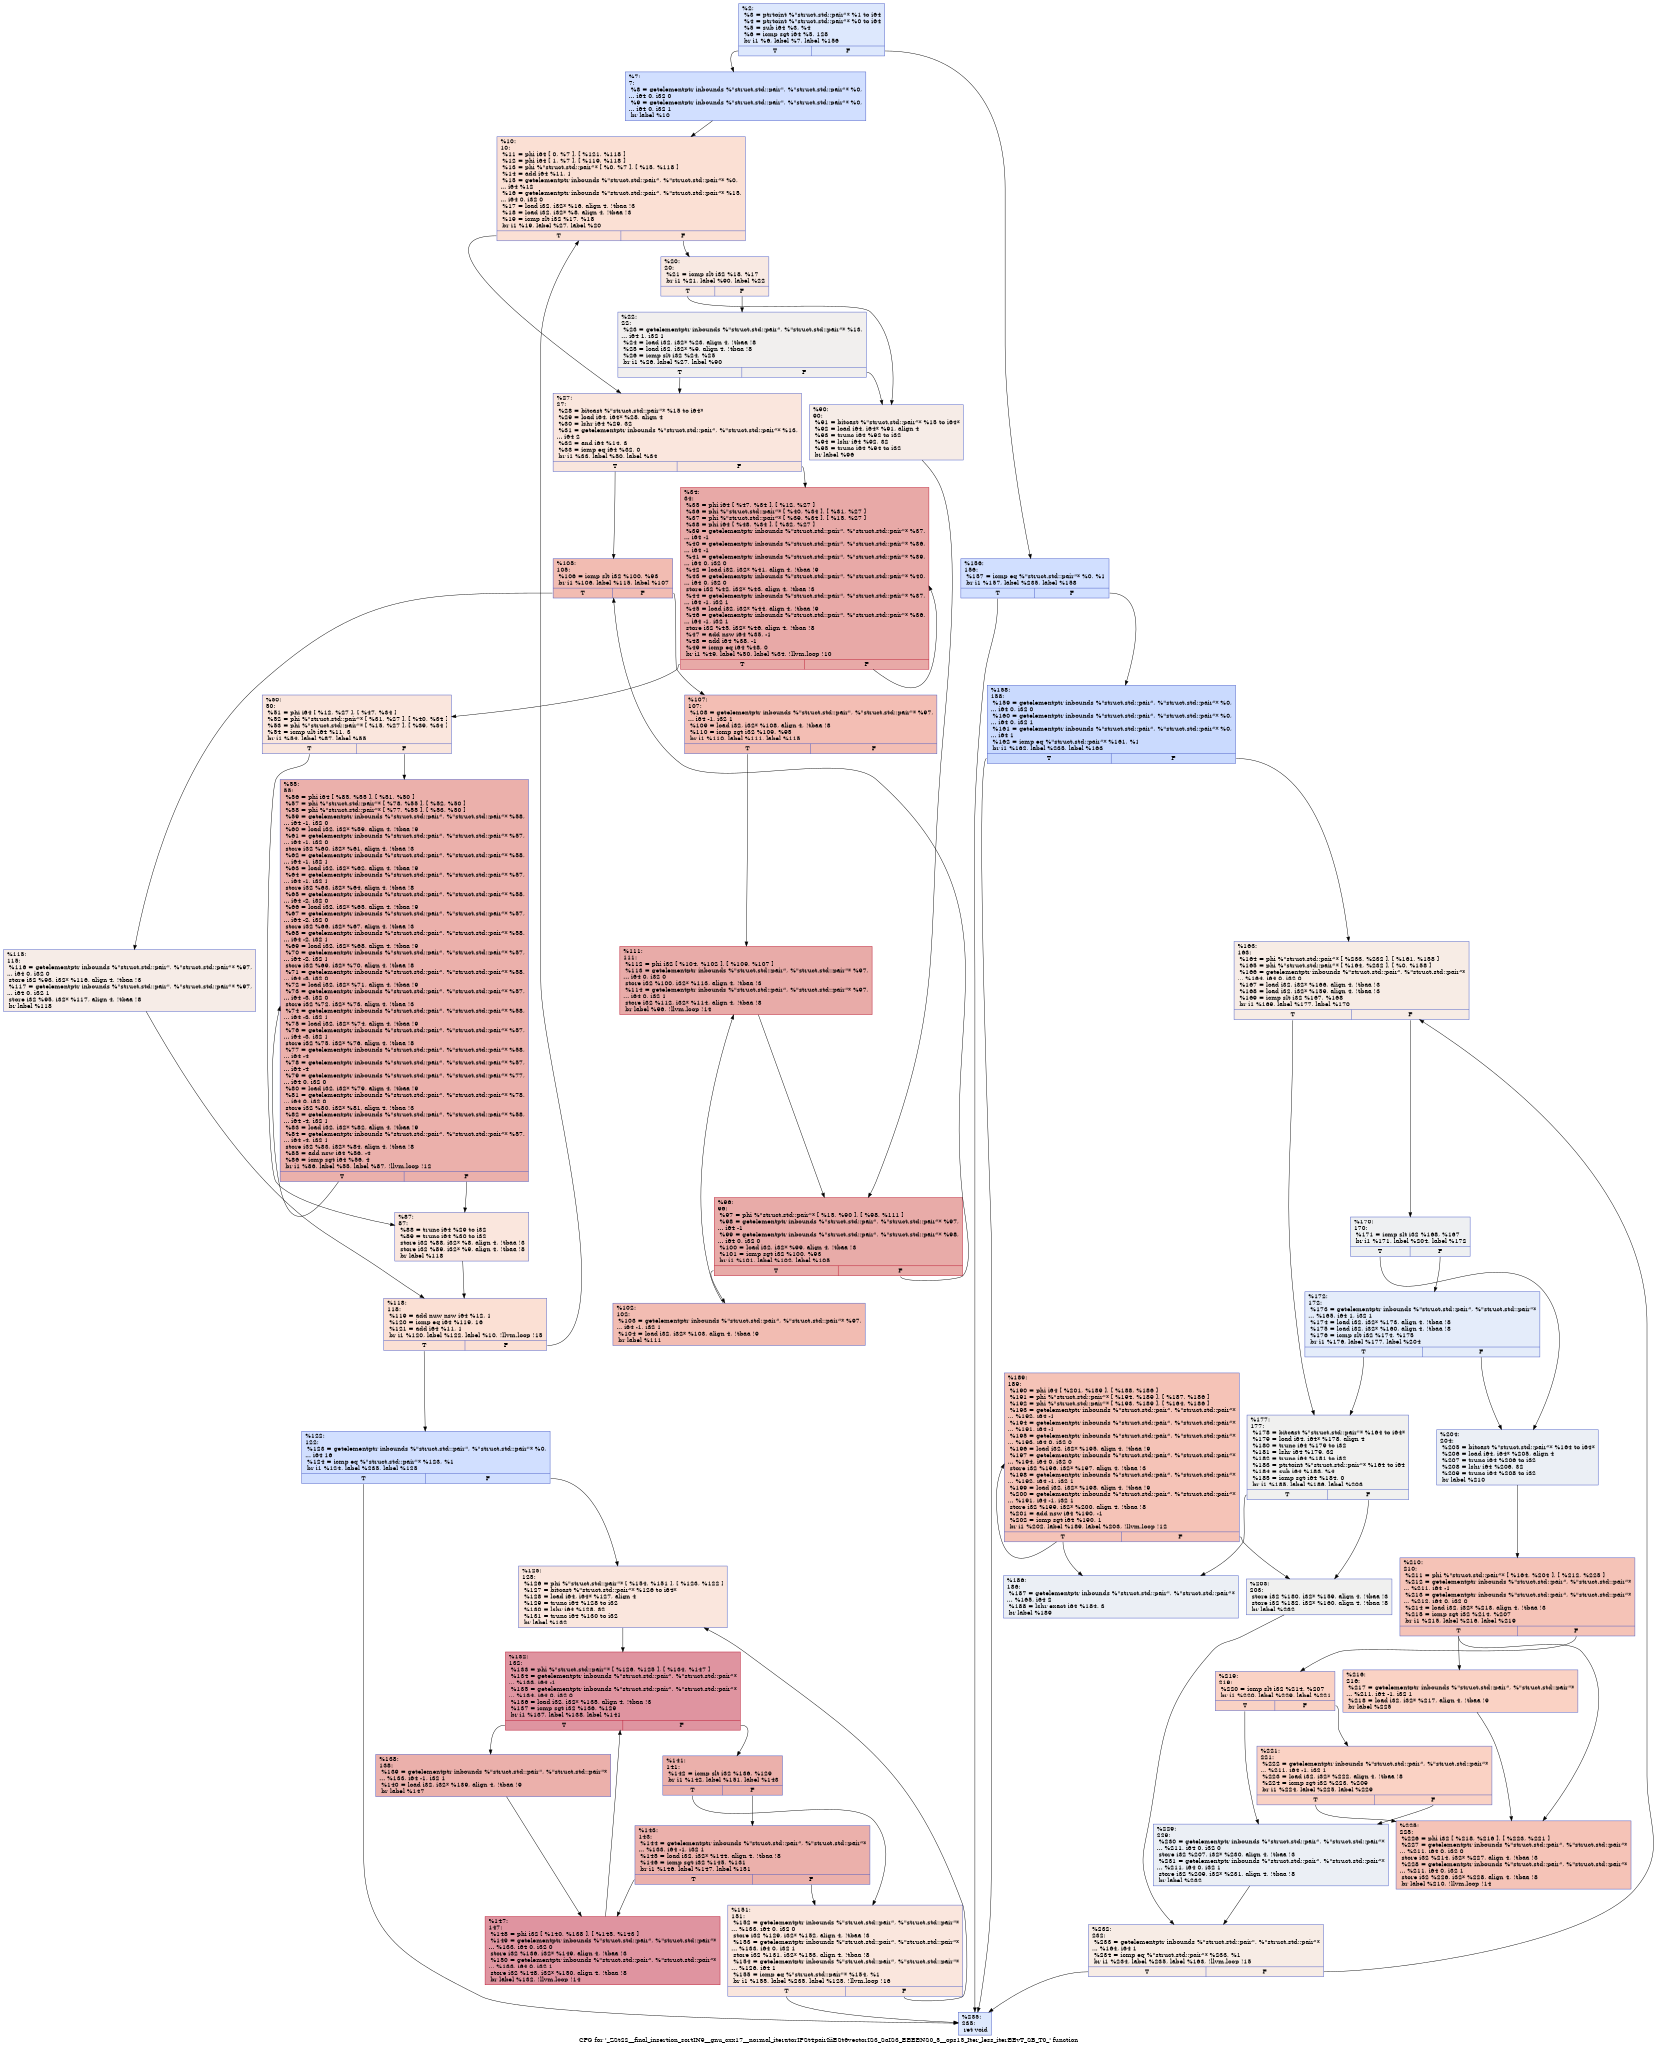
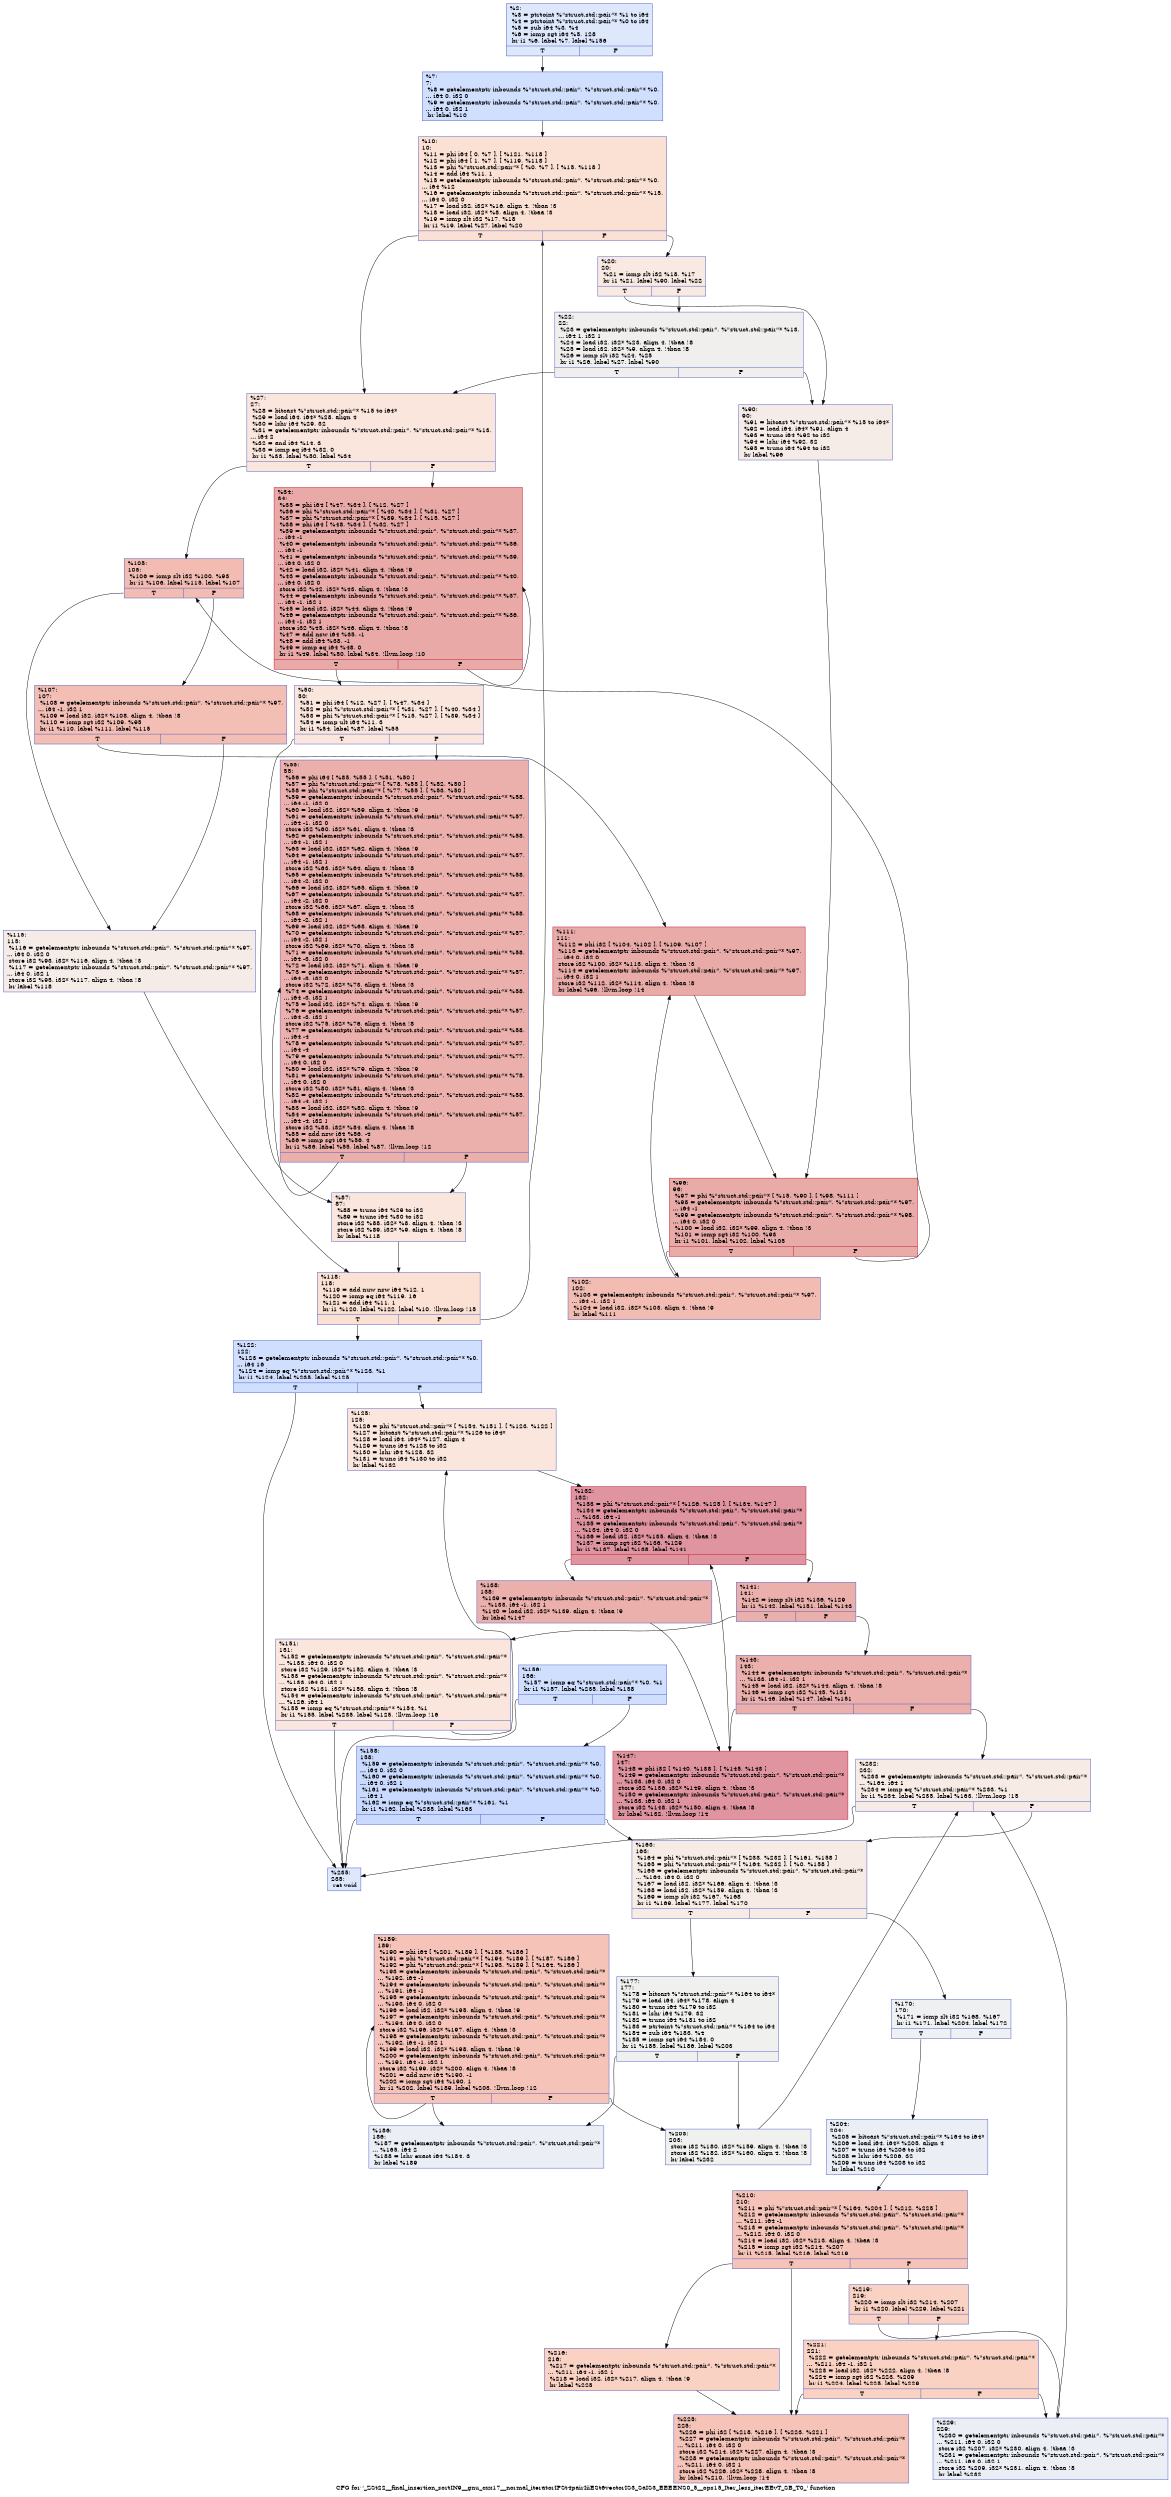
(1005, 269) -> none
none -> (202, 840)
(1422, 1324) -> none
(812, 1893) -> (987, 1728)
